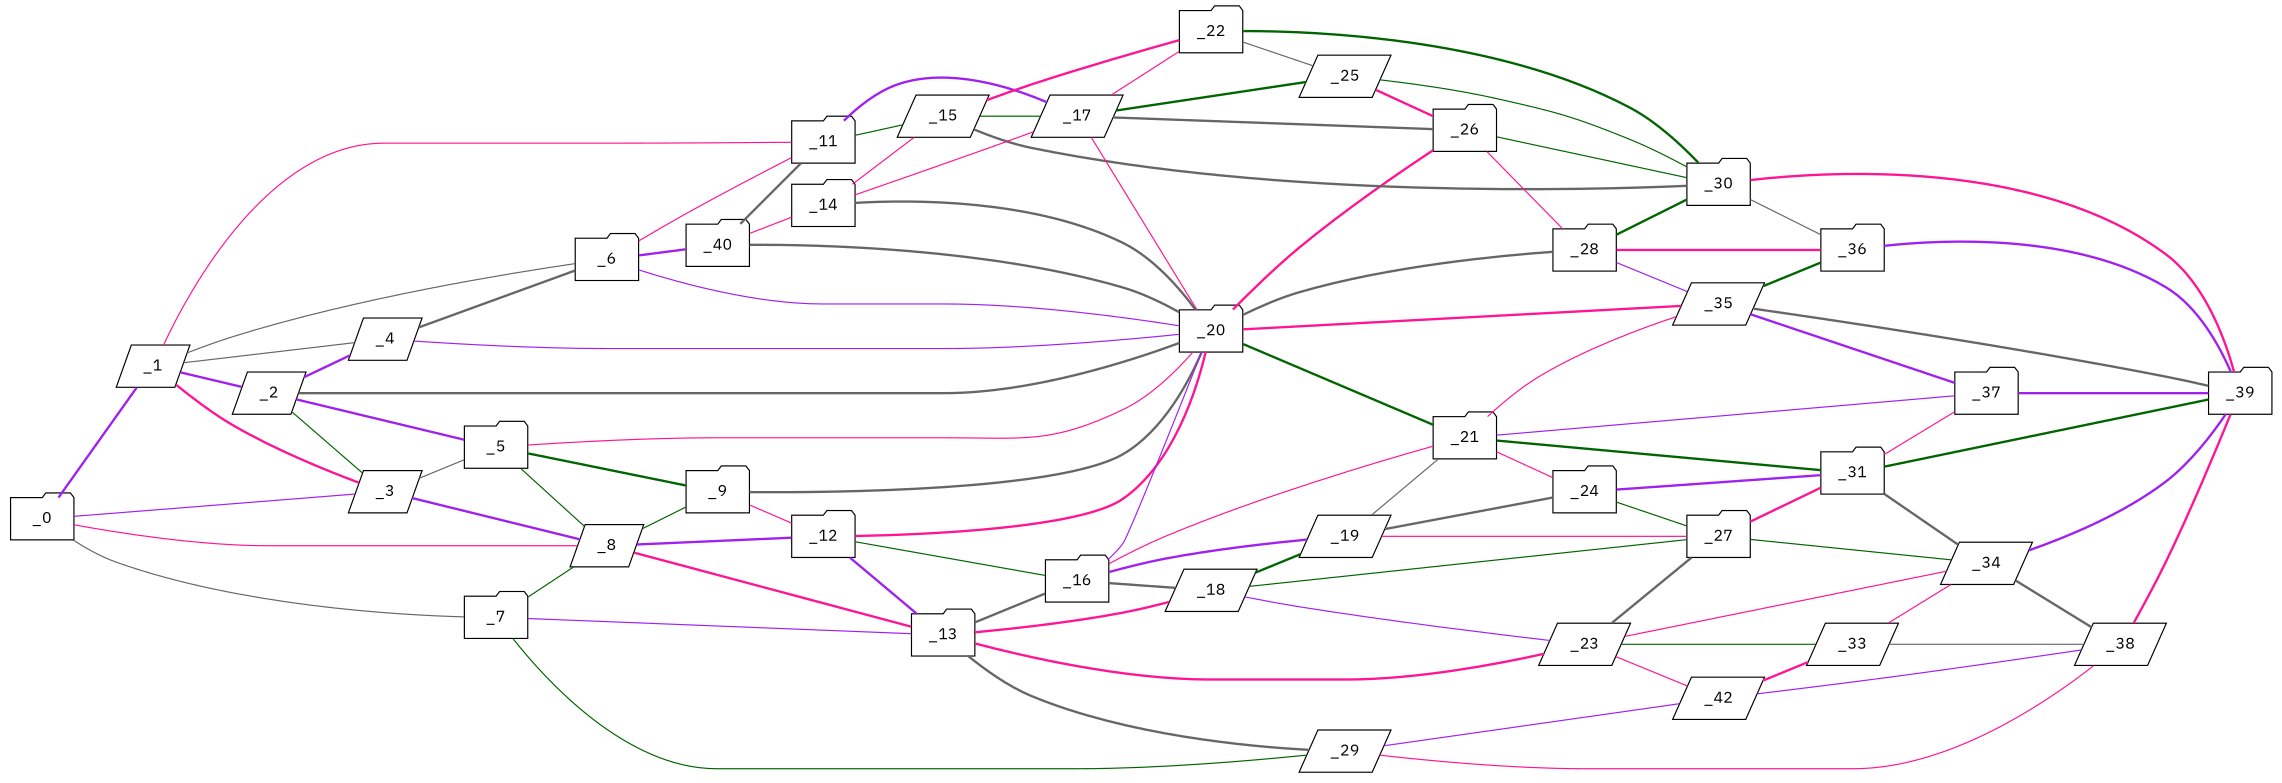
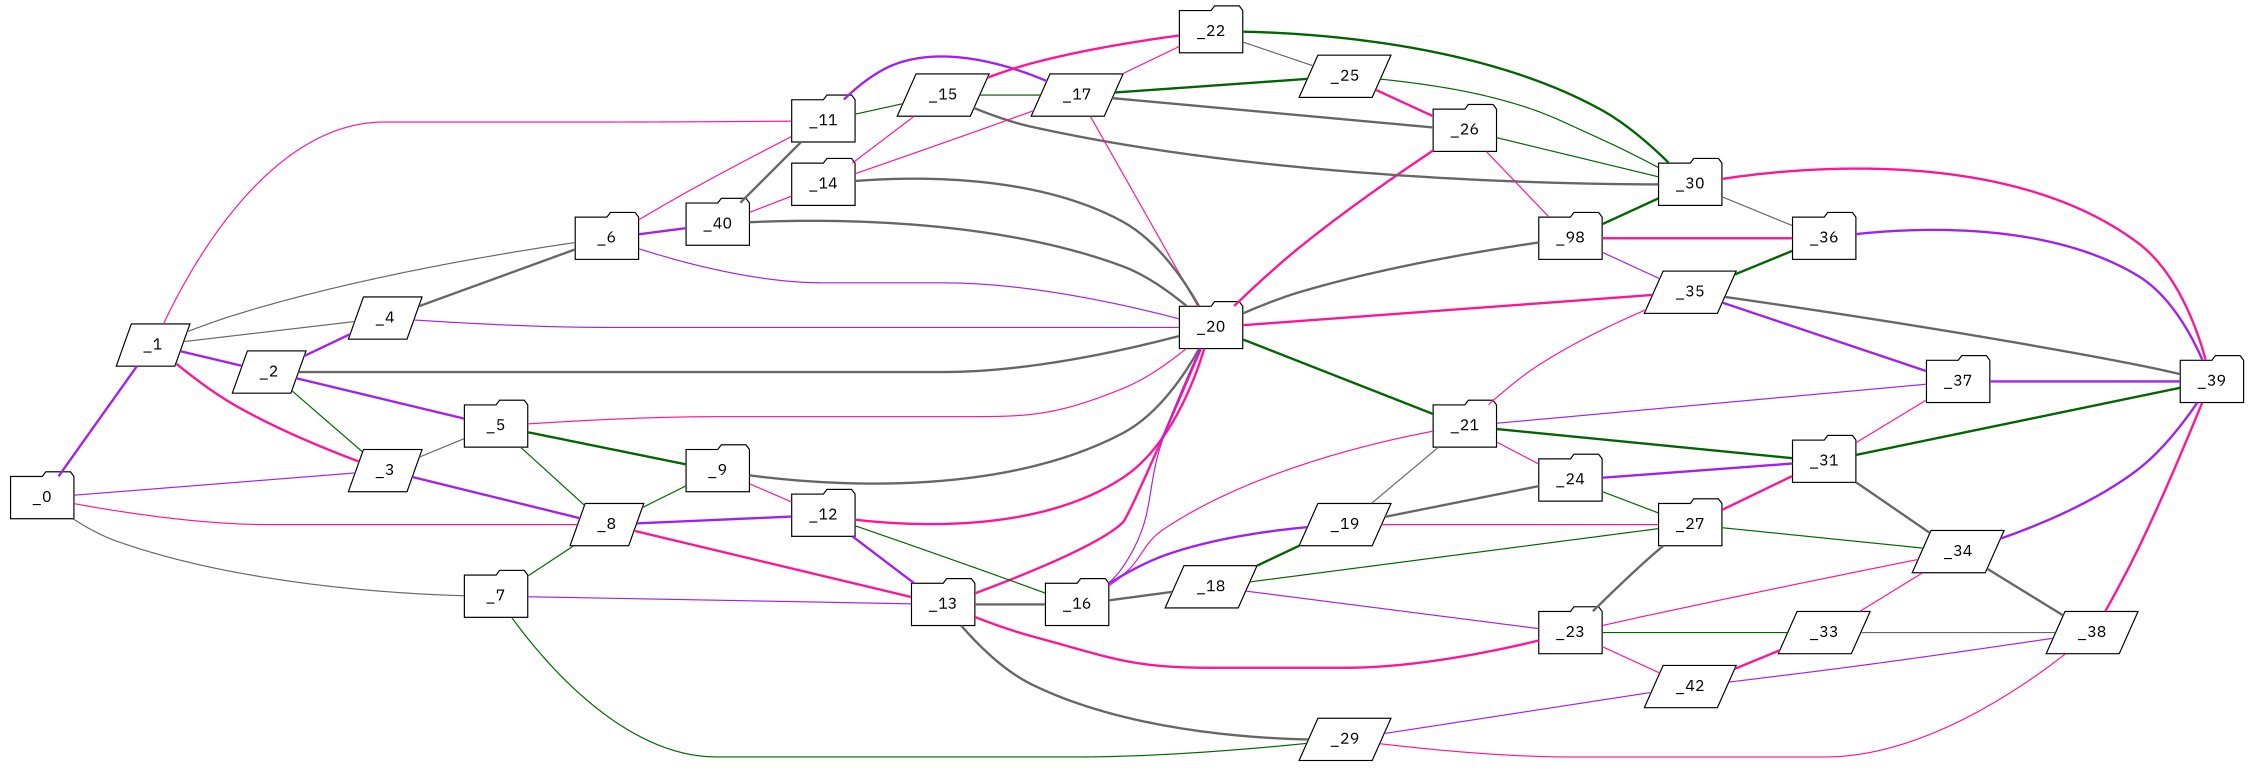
(1585, 250) -> (1570, 238)
(1073, 621) -> (1129, 511)
(1585, 644) -> (1570, 633)
